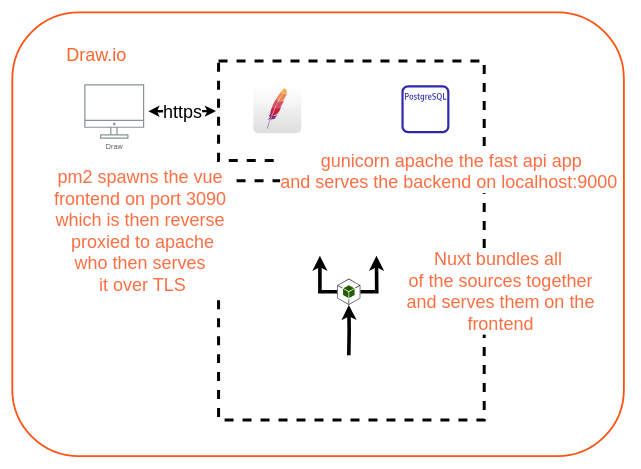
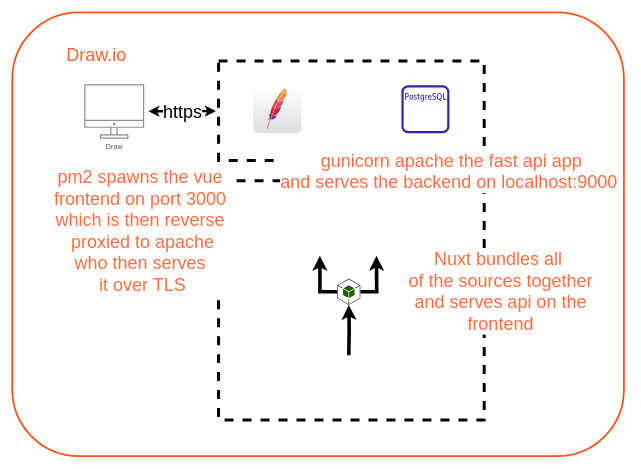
(143, 231) -> (143, 231)
(501, 291) -> (501, 291)
